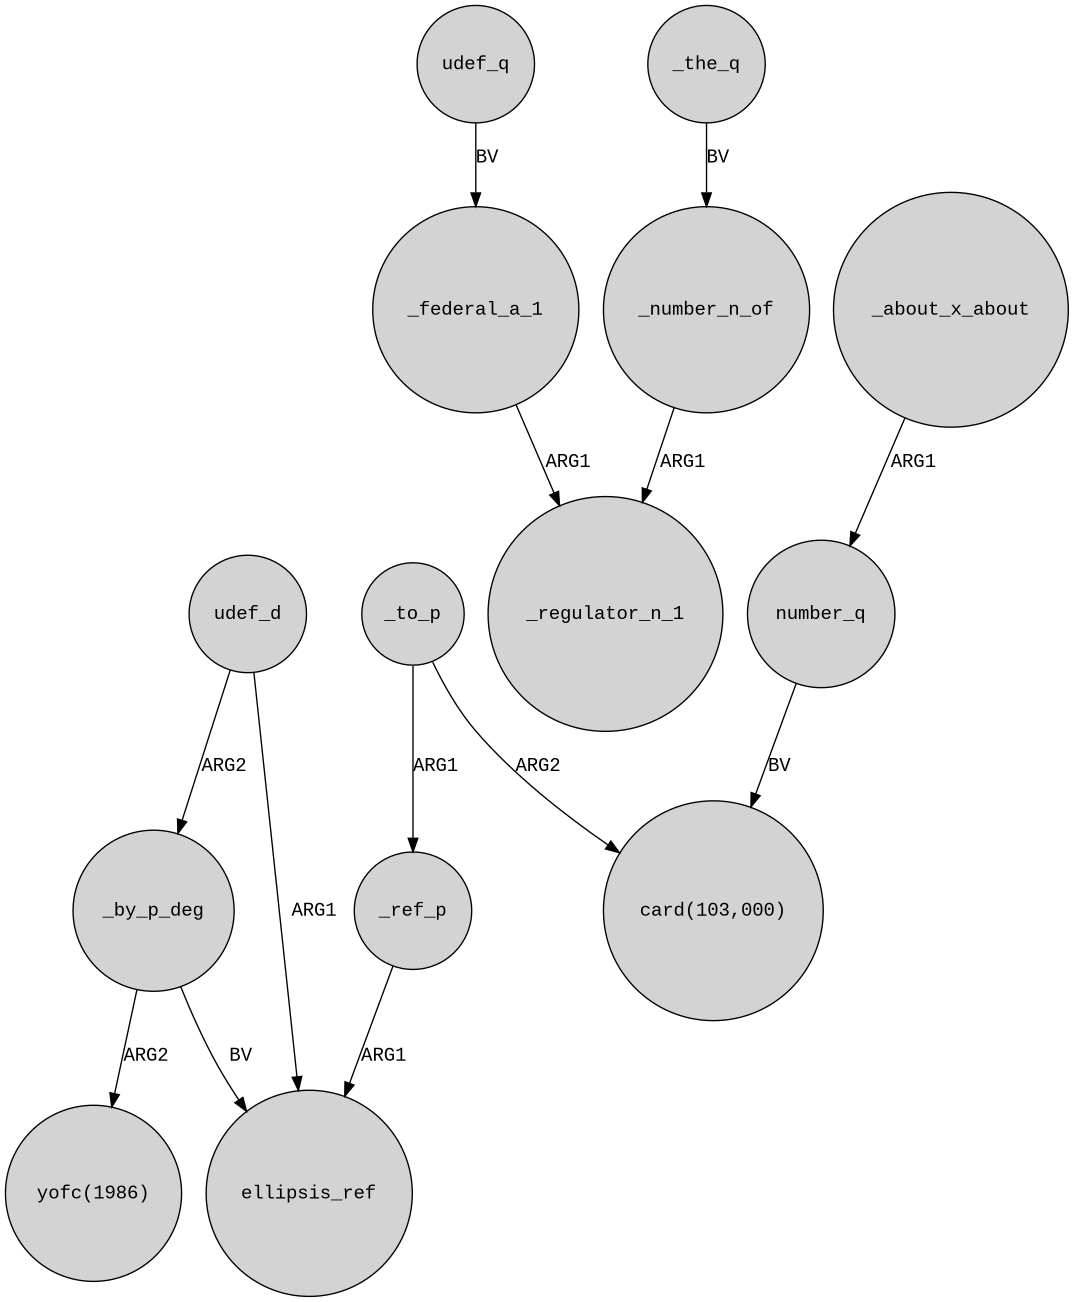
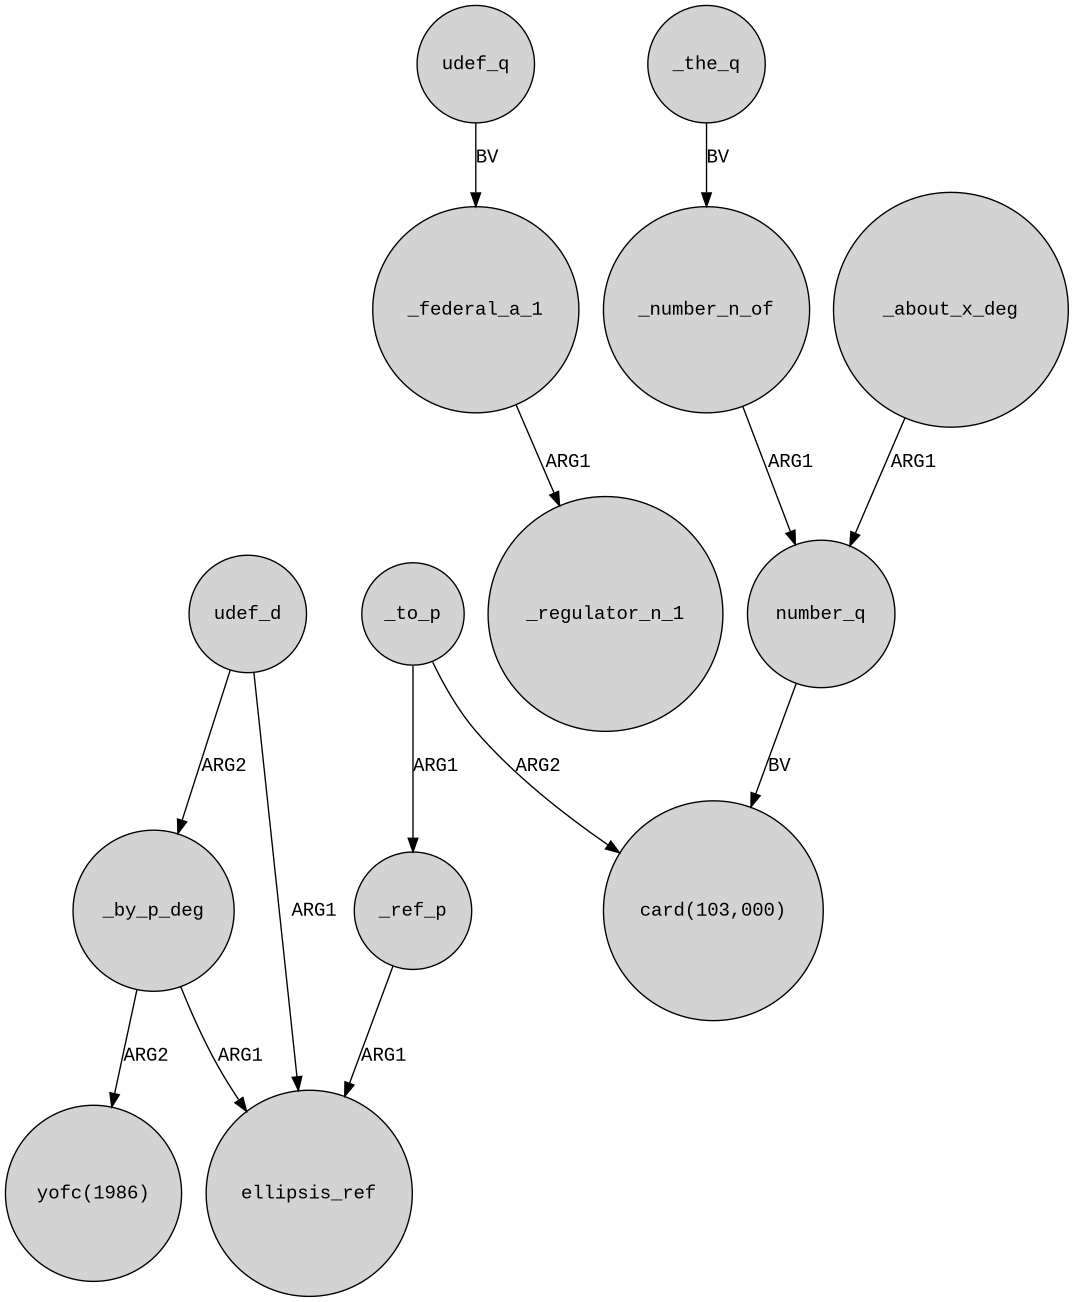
(951, 310) -> (951, 310)
(661, 448) -> (767, 469)
(241, 1056) -> (241, 1056)
